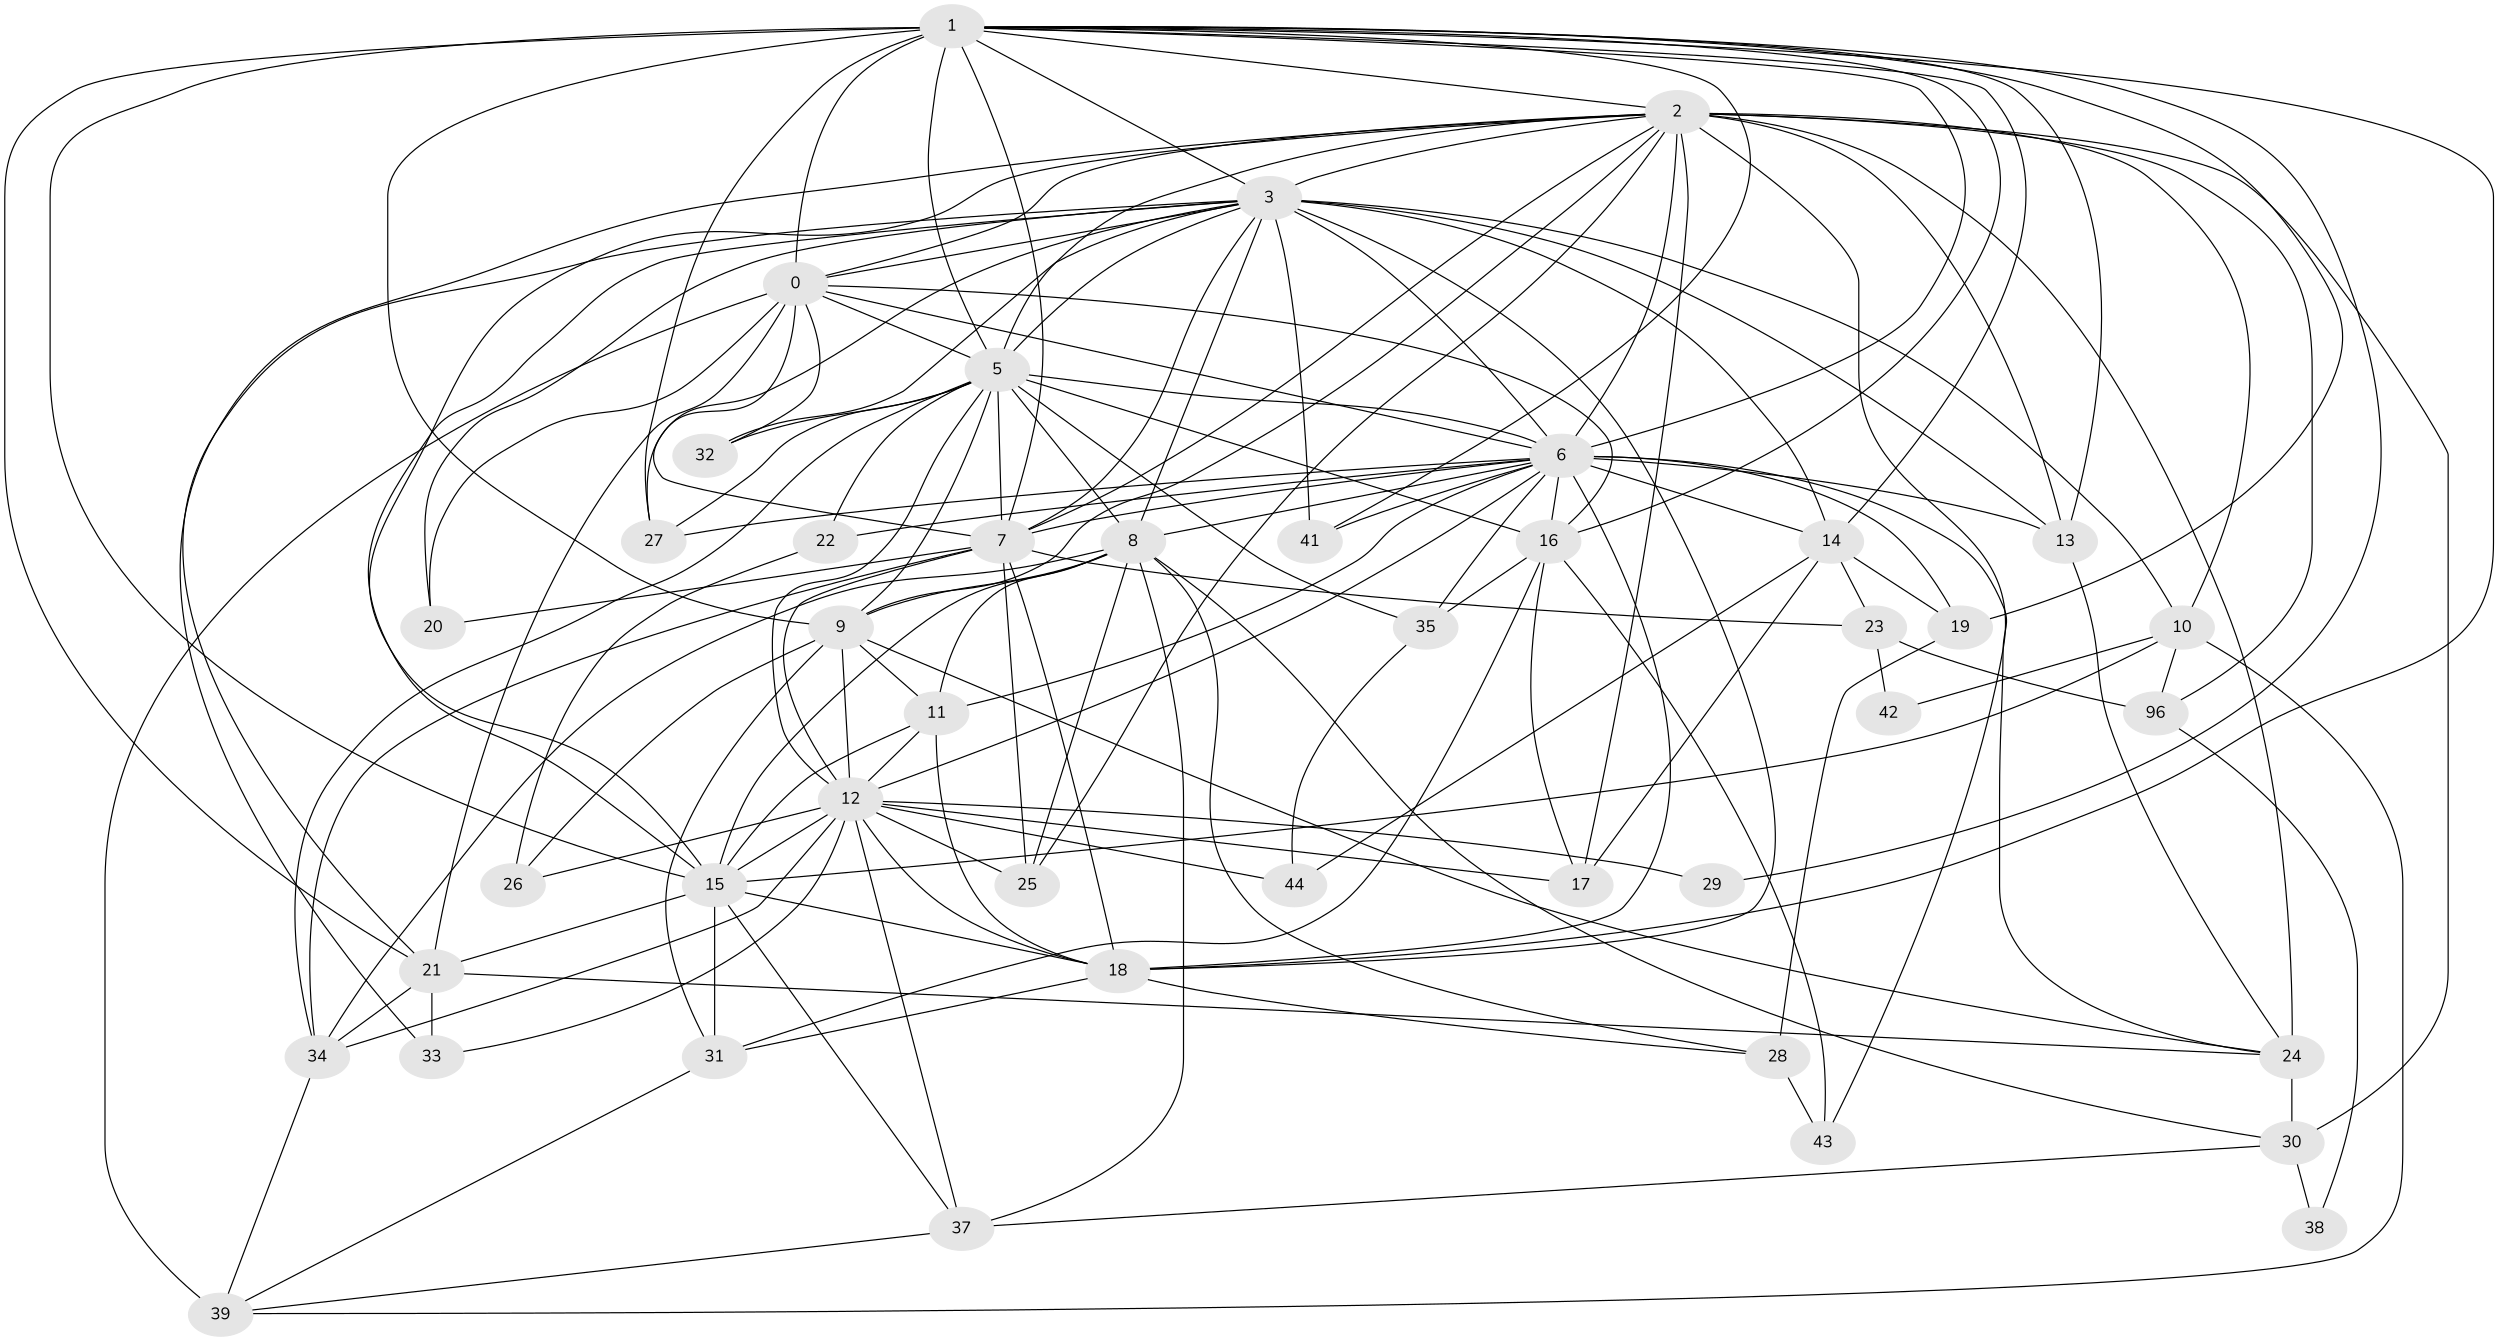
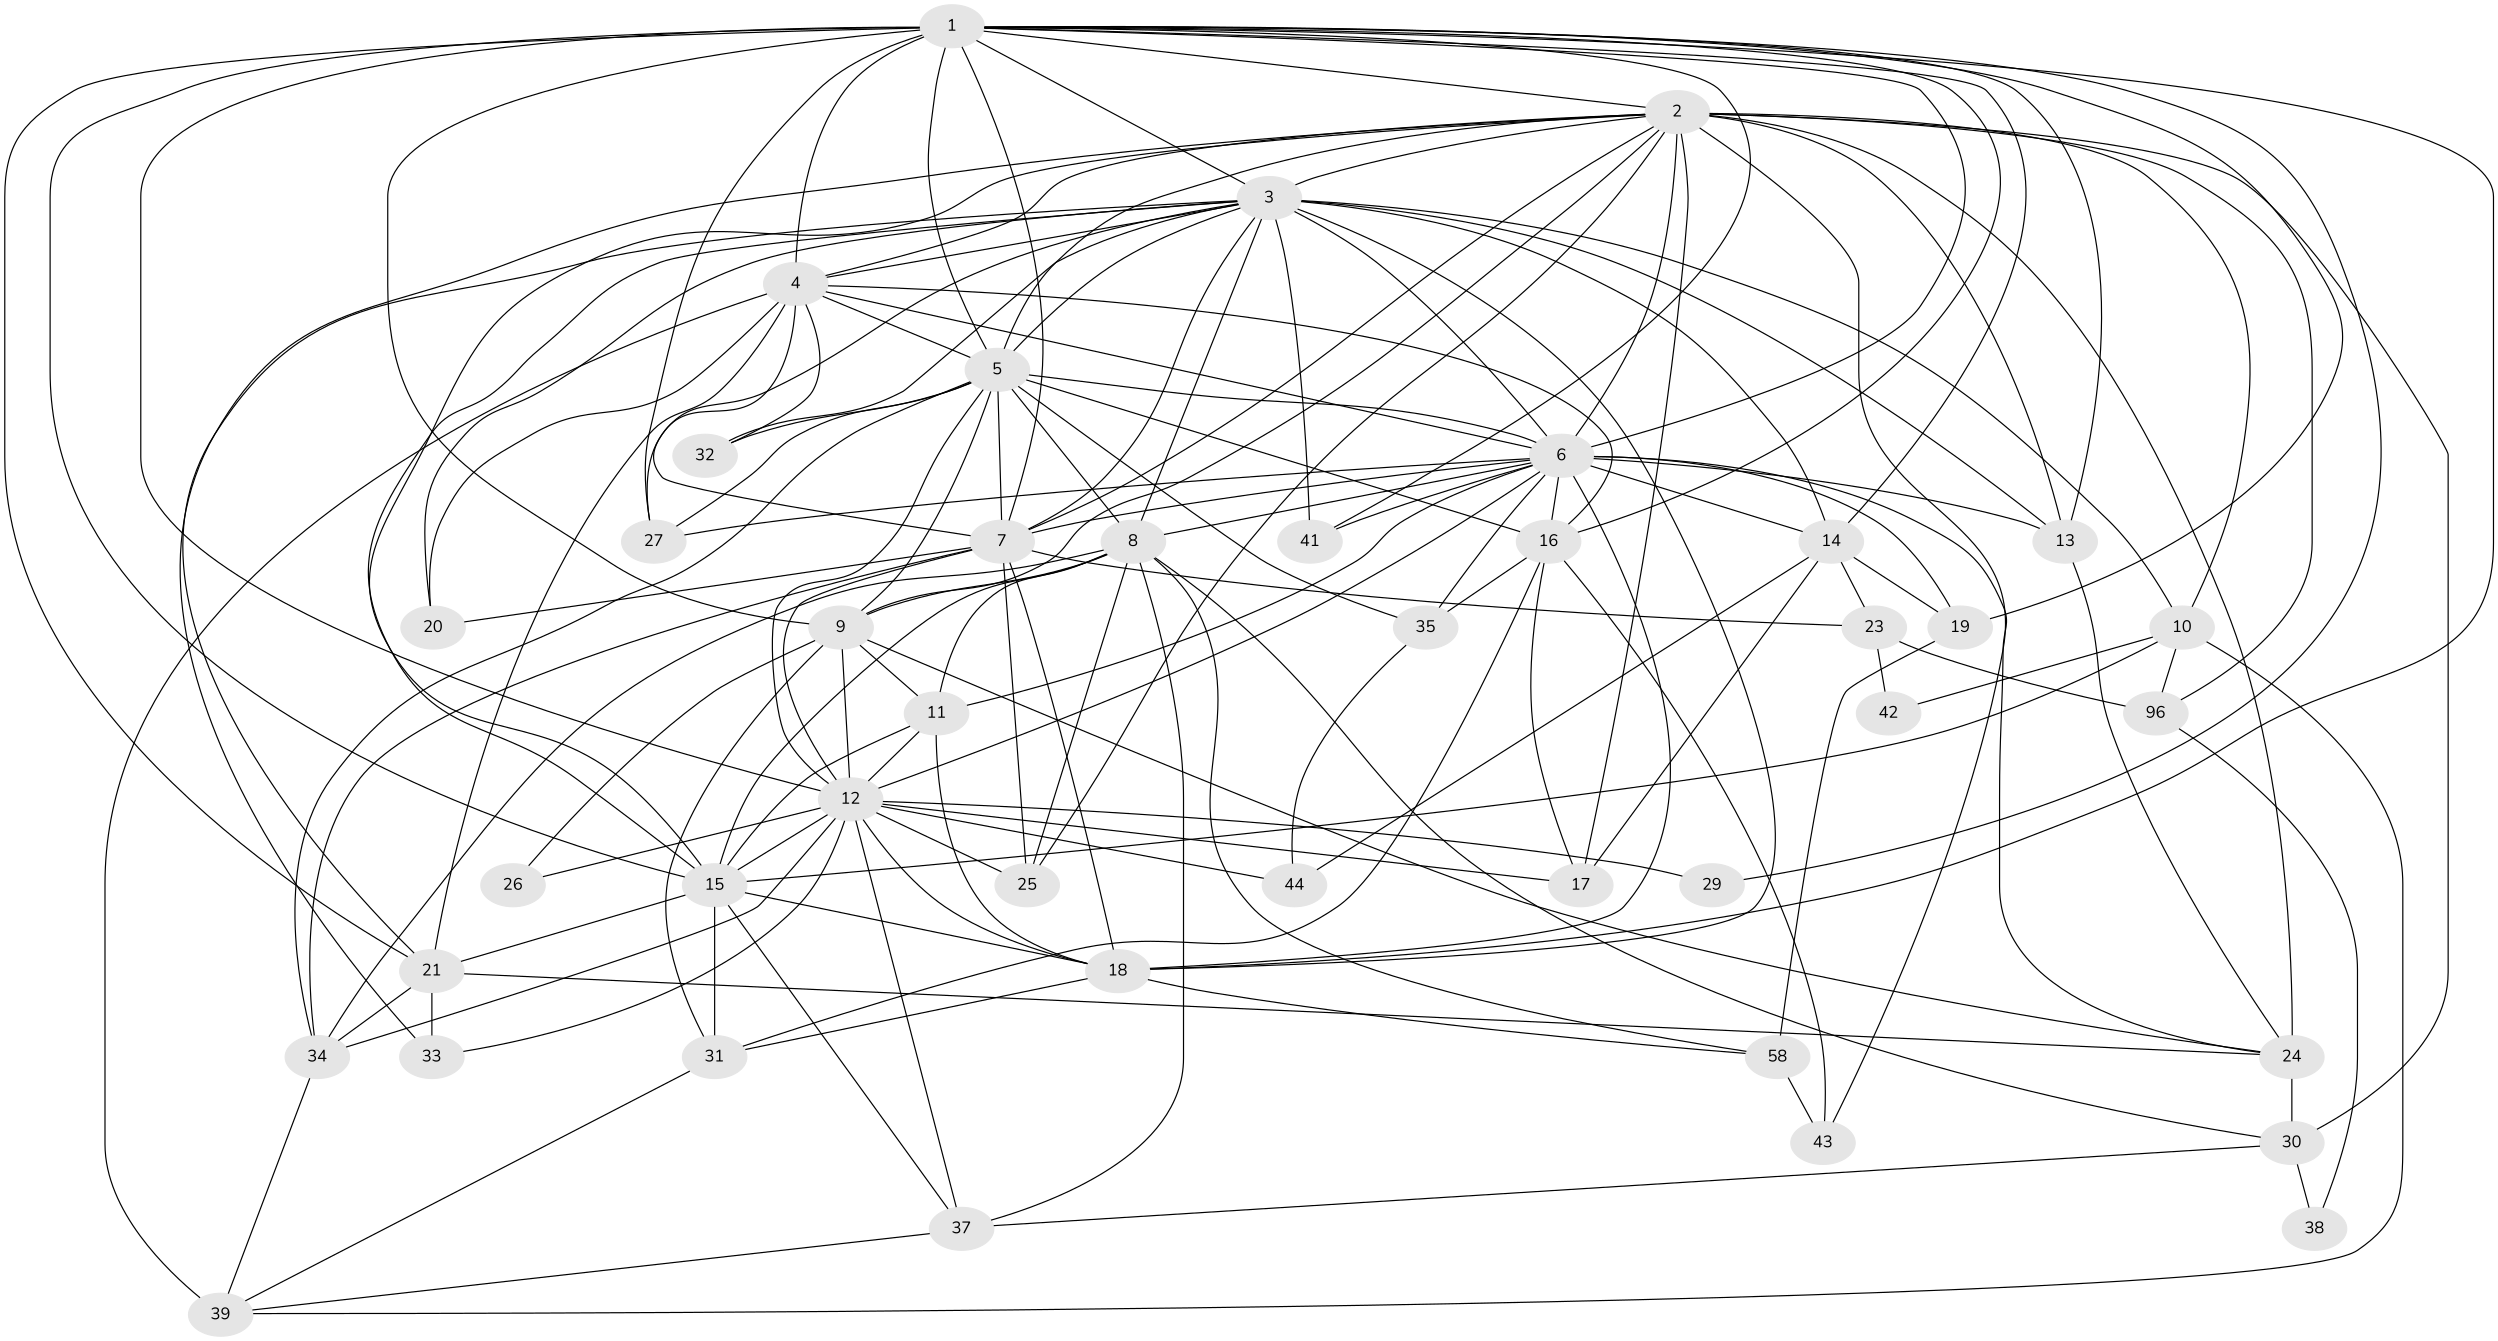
(796, 284) -> (796, 284)
none -> (141, 303)
(826, 542) -> none
(1778, 1057) -> (1778, 1057)
